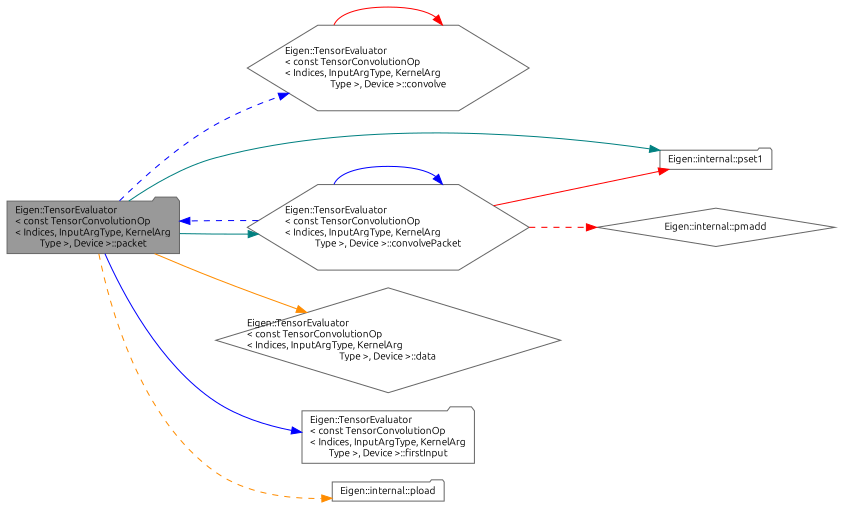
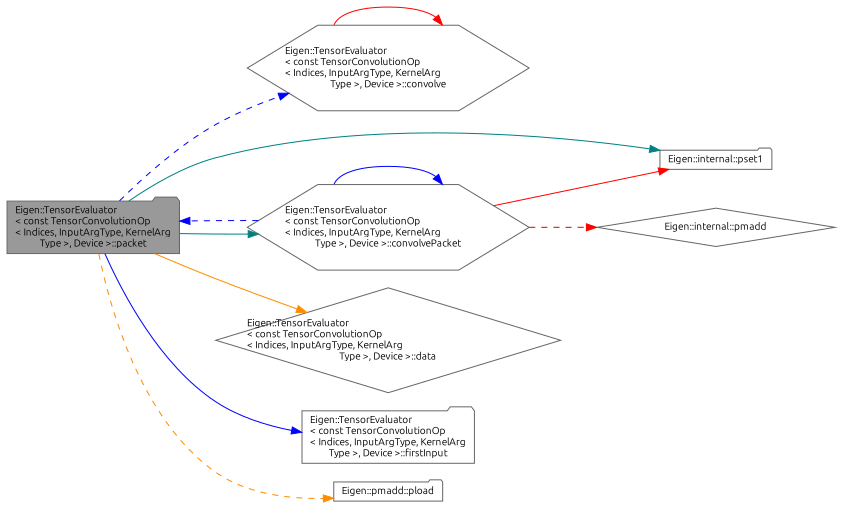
(388, 492) -> (388, 492)
